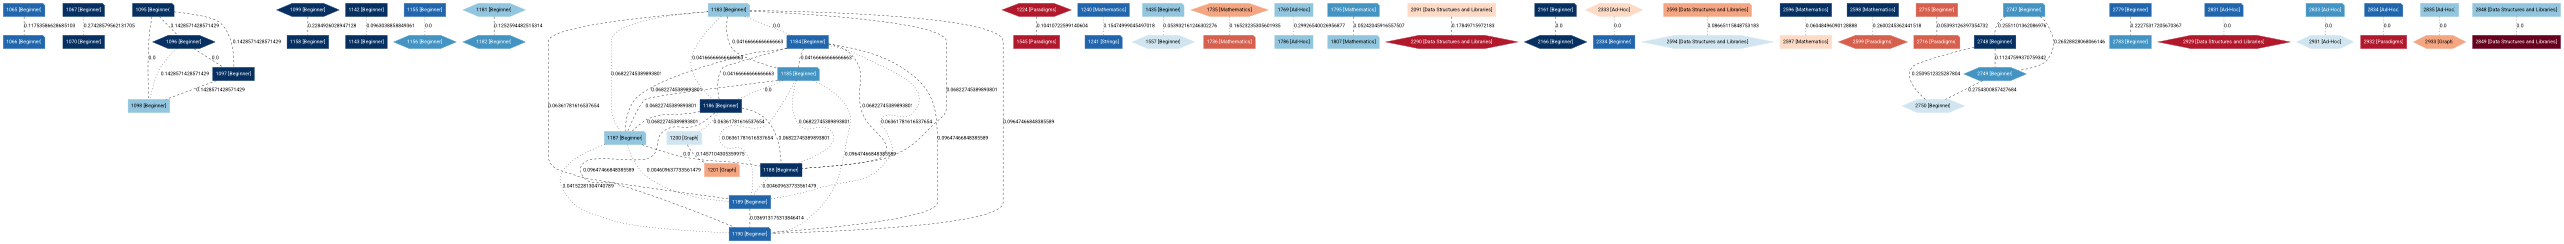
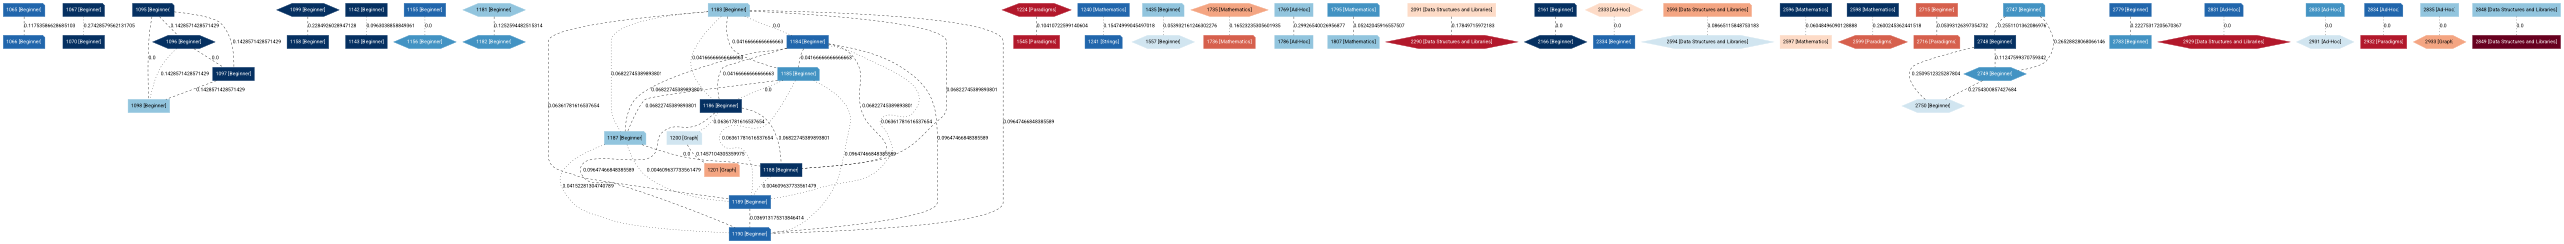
(1294, 26) -> (1294, 26)
(663, 115) -> none
(818, 127) -> none
